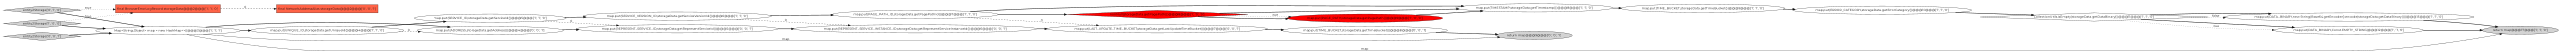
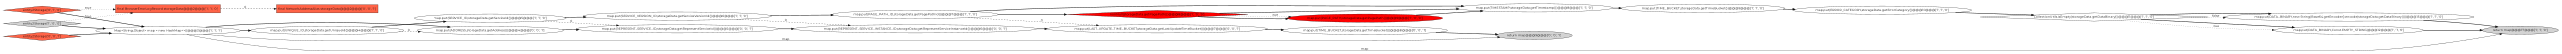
(42, 10) -> (42, 10)
(42, 36) -> (42, 36)
